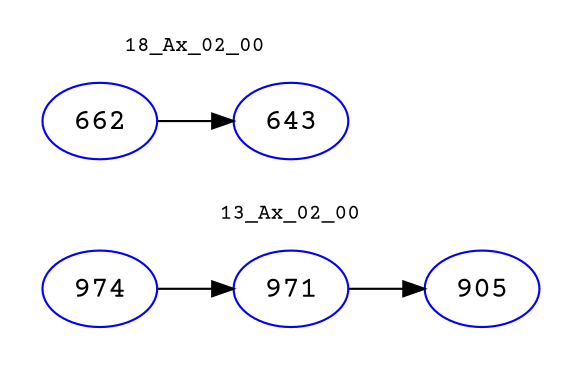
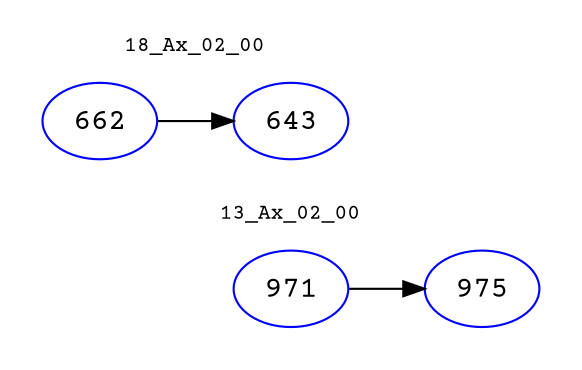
(100, 289) -> none
(482, 289) -> (482, 289)
